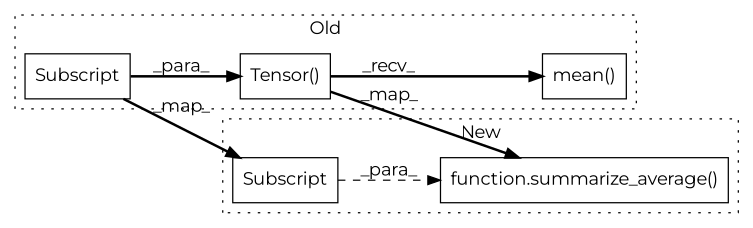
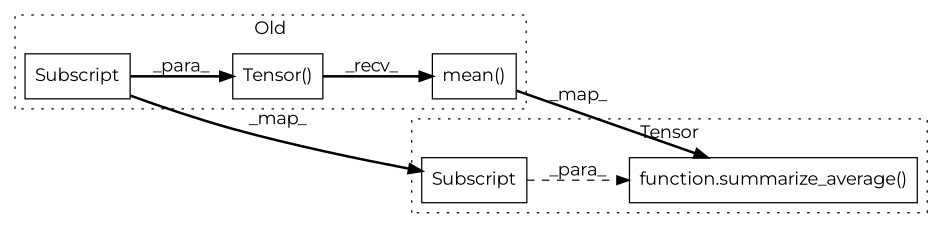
(432, 127) -> (619, 127)
(481, 133) -> (669, 133)
